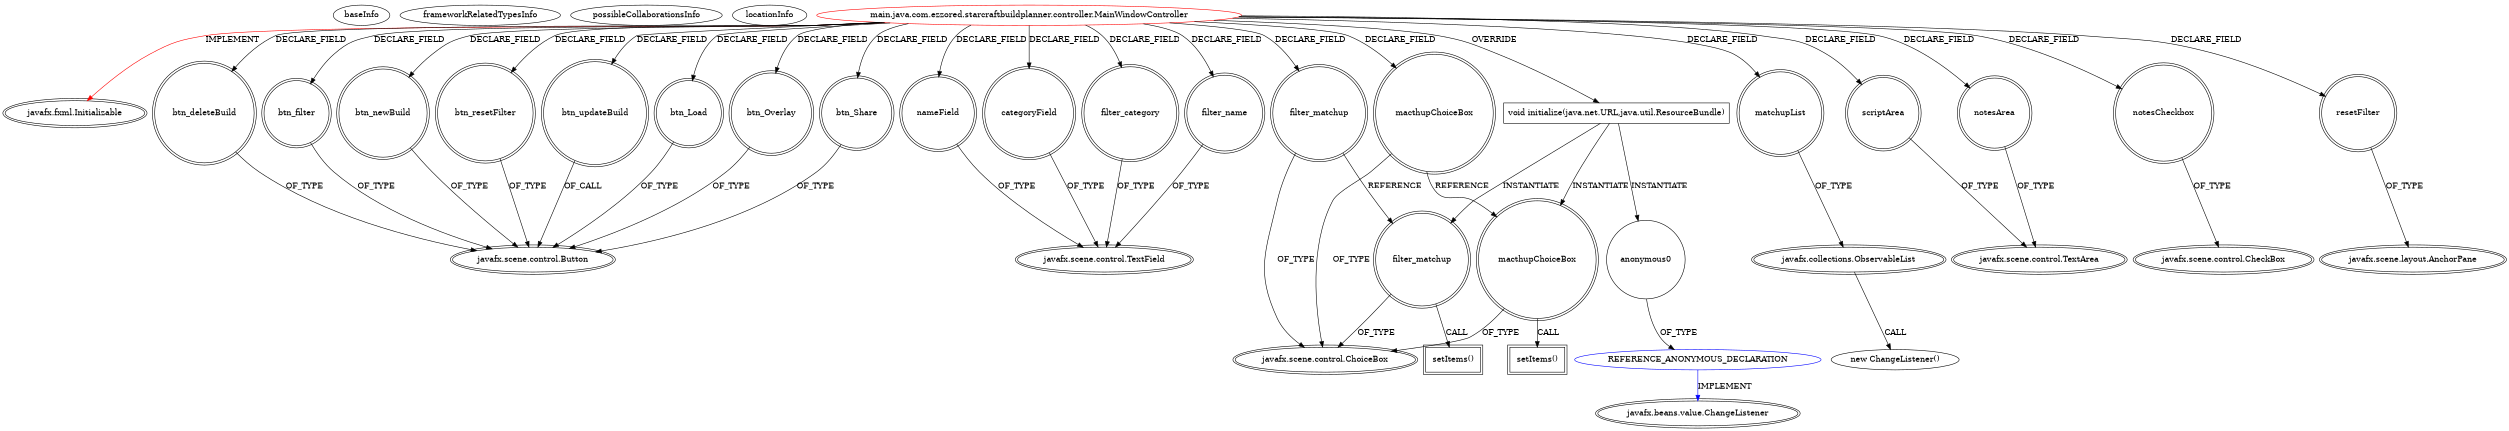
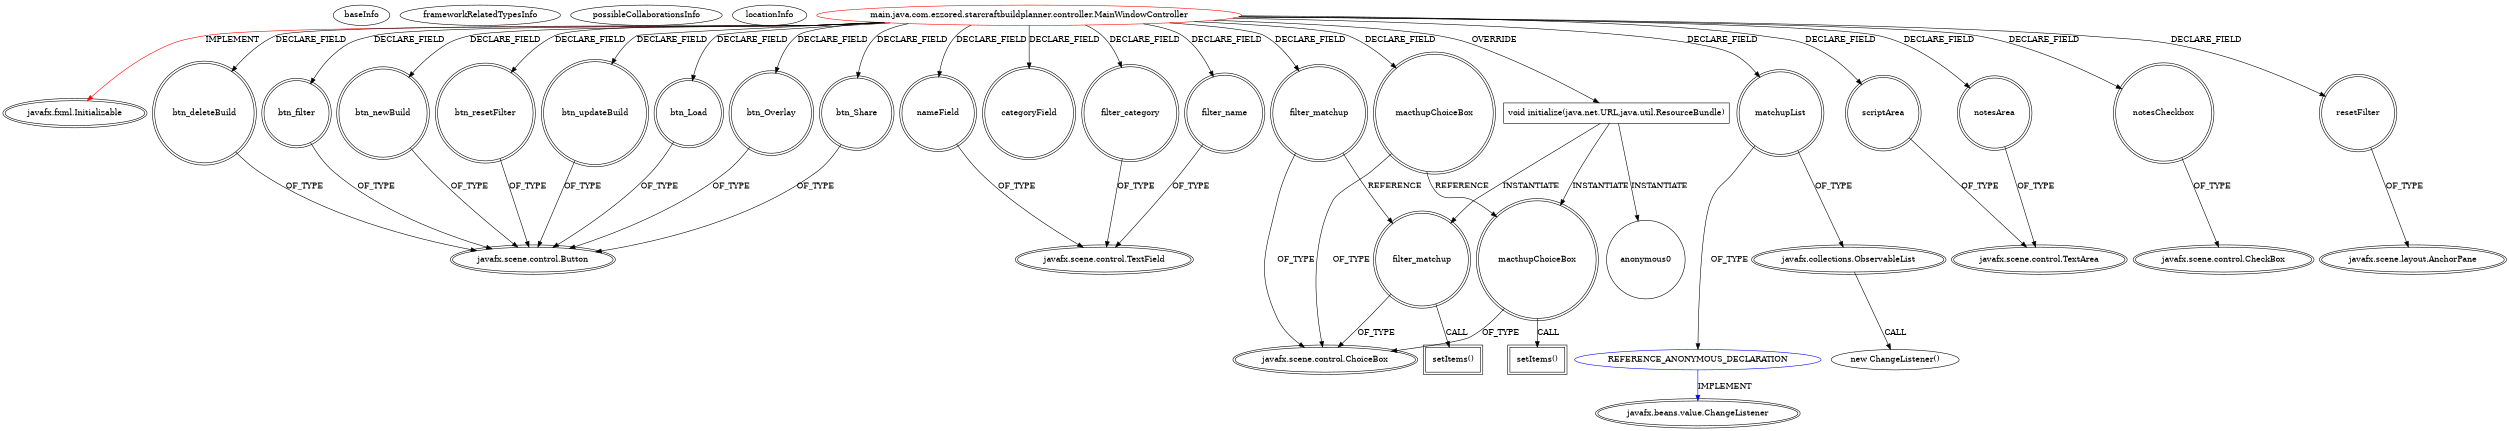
(583, 186) -> (583, 186)
(1072, 197) -> none
(1653, 325) -> (1704, 236)
